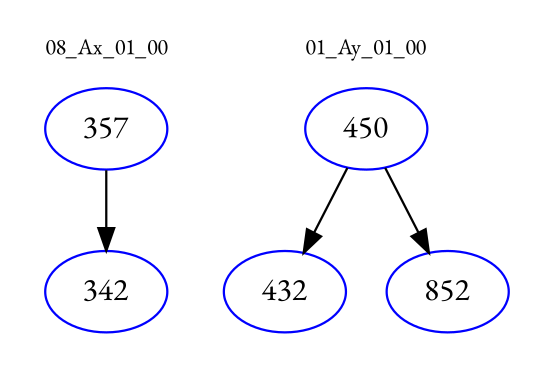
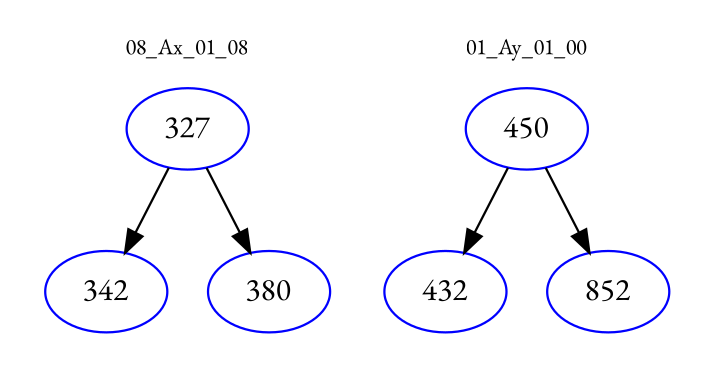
(107, 49) -> (188, 49)
(106, 129) -> (188, 129)
none -> (269, 292)
